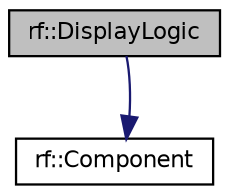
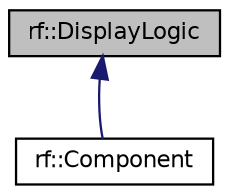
(130, 86) -> (99, 109)
